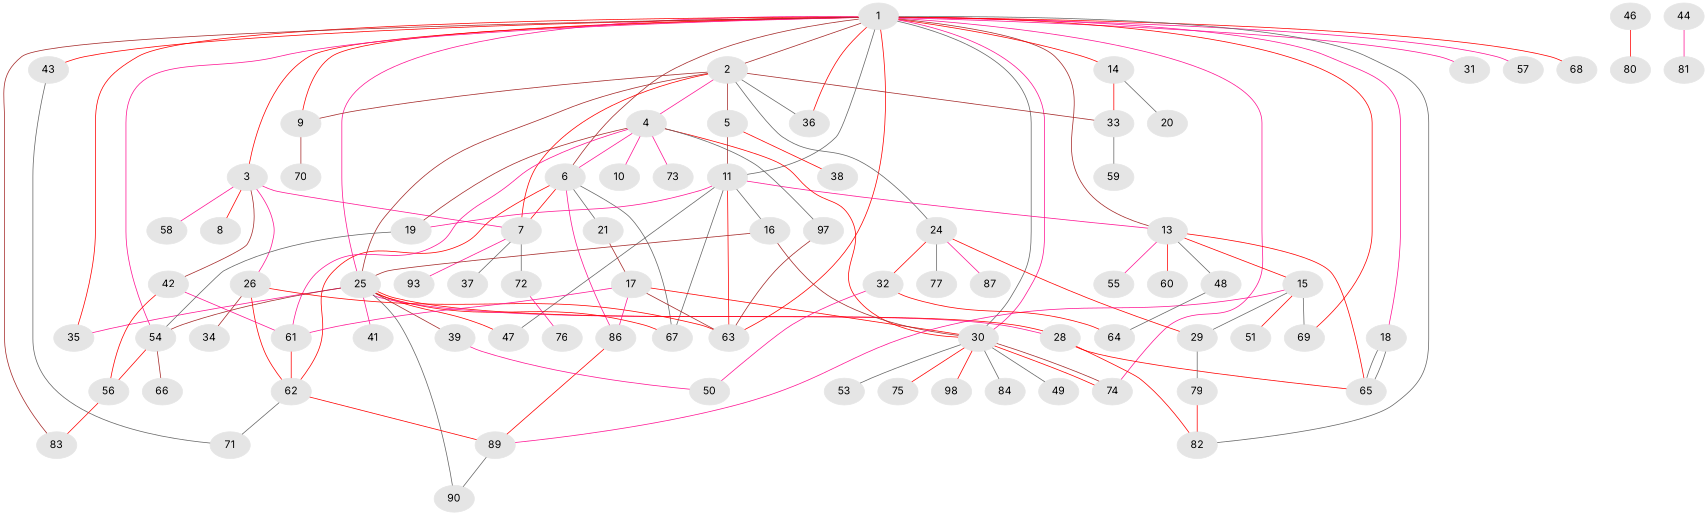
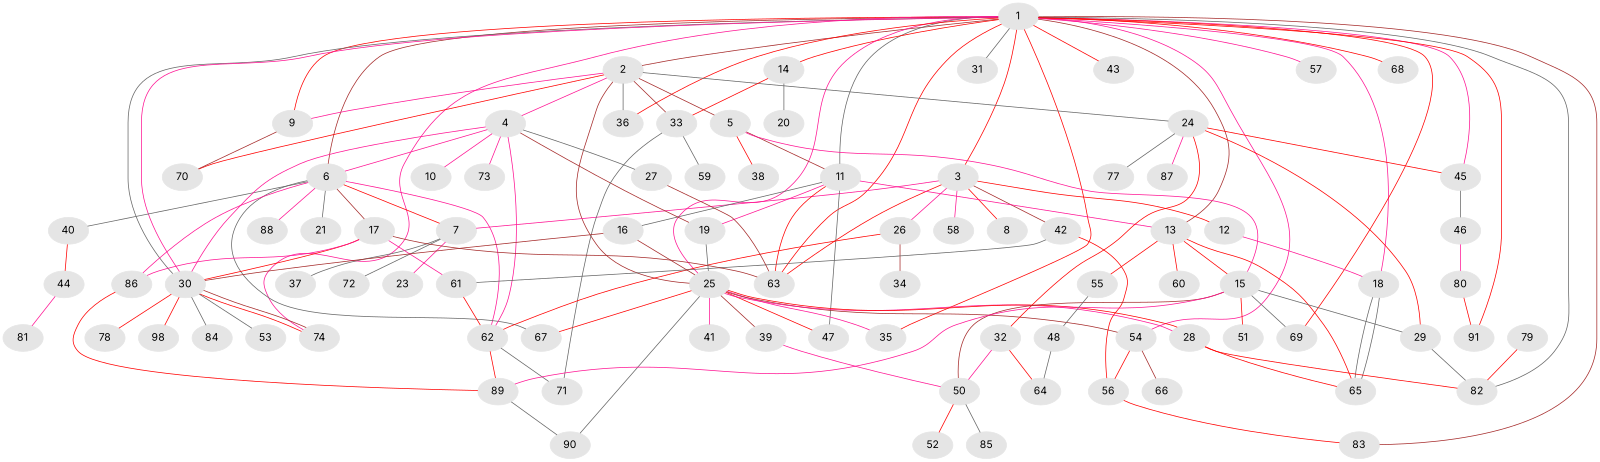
(1177, 30) -> (998, 43)
(1630, 43) -> (1461, 258)
(513, 90) -> (457, 93)
(590, 118) -> (401, 119)
none -> (1028, 174)
none -> (1461, 177)
(846, 212) -> (316, 158)
(452, 230) -> (516, 233)
none -> (68, 231)
none -> (267, 231)
(824, 231) -> (651, 177)
none -> (1225, 231)
(435, 252) -> (469, 210)
(615, 253) -> (351, 204)
(261, 255) -> (707, 258)
(1141, 257) -> (1134, 258)
(1194, 257) -> (1073, 314)
(700, 258) -> none
(414, 284) -> (403, 284)
none -> (1092, 303)
(570, 305) -> (861, 224)
(237, 314) -> (747, 266)
(33, 322) -> (589, 243)
(562, 338) -> none
none -> (1474, 338)
(1197, 365) -> (1449, 365)
(898, 392) -> (105, 338)
(1059, 392) -> none
none -> (933, 445)
none -> (986, 445)
